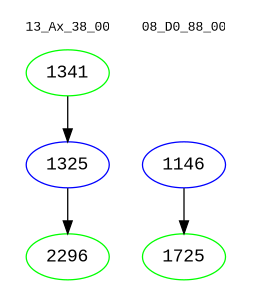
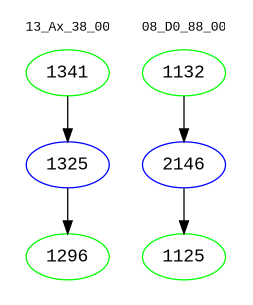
none -> (184, 73)
(184, 165) -> (184, 165)
(68, 257) -> (68, 257)
(184, 257) -> (184, 257)
